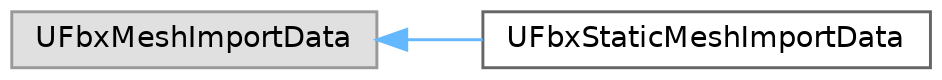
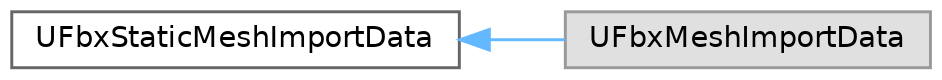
(445, 40) -> (527, 40)
